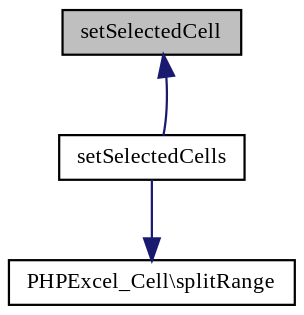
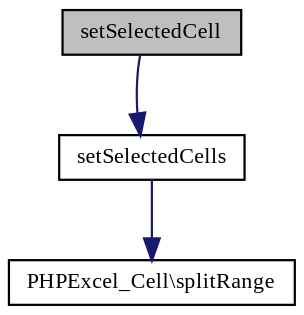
(167, 106) -> (137, 84)
